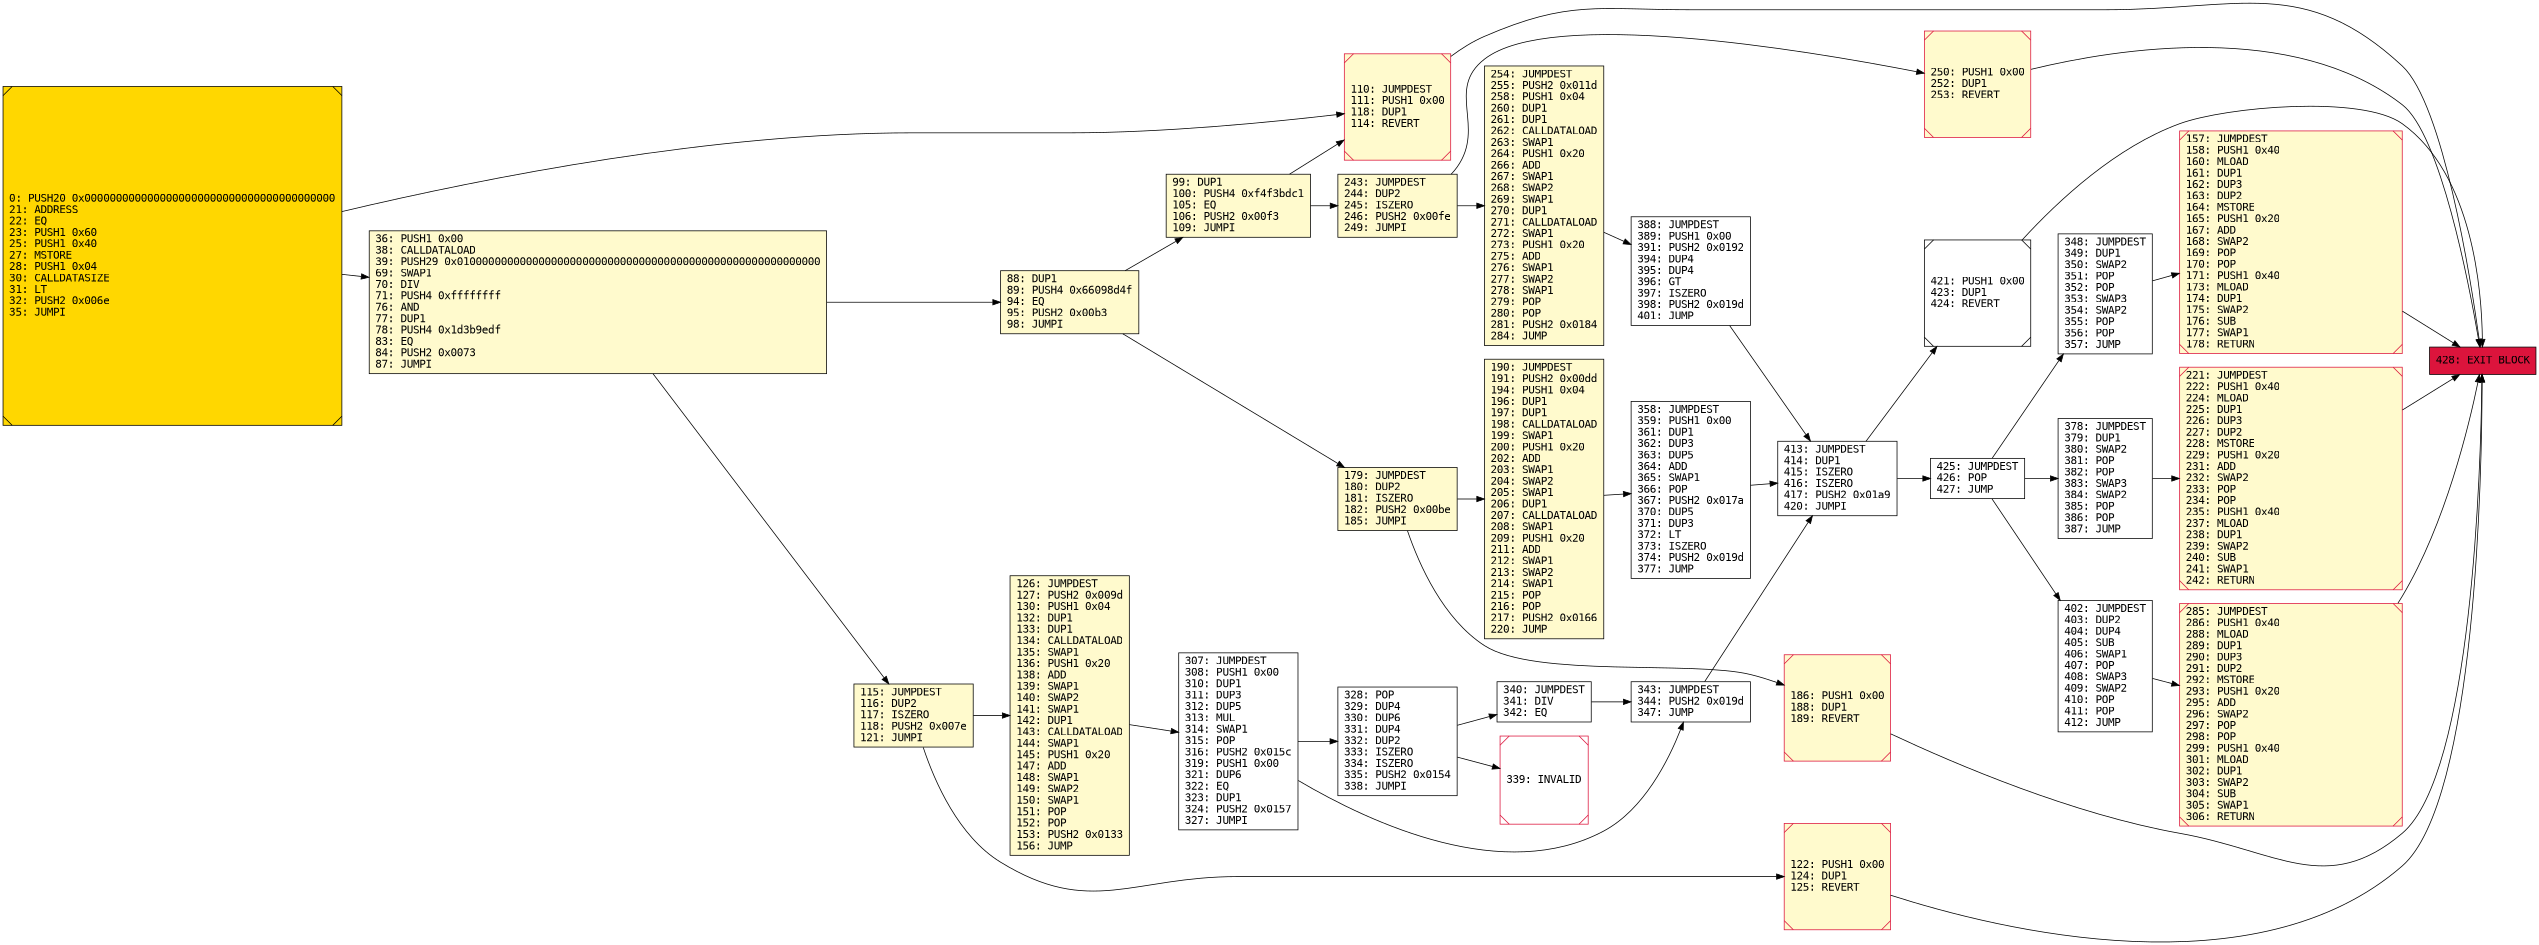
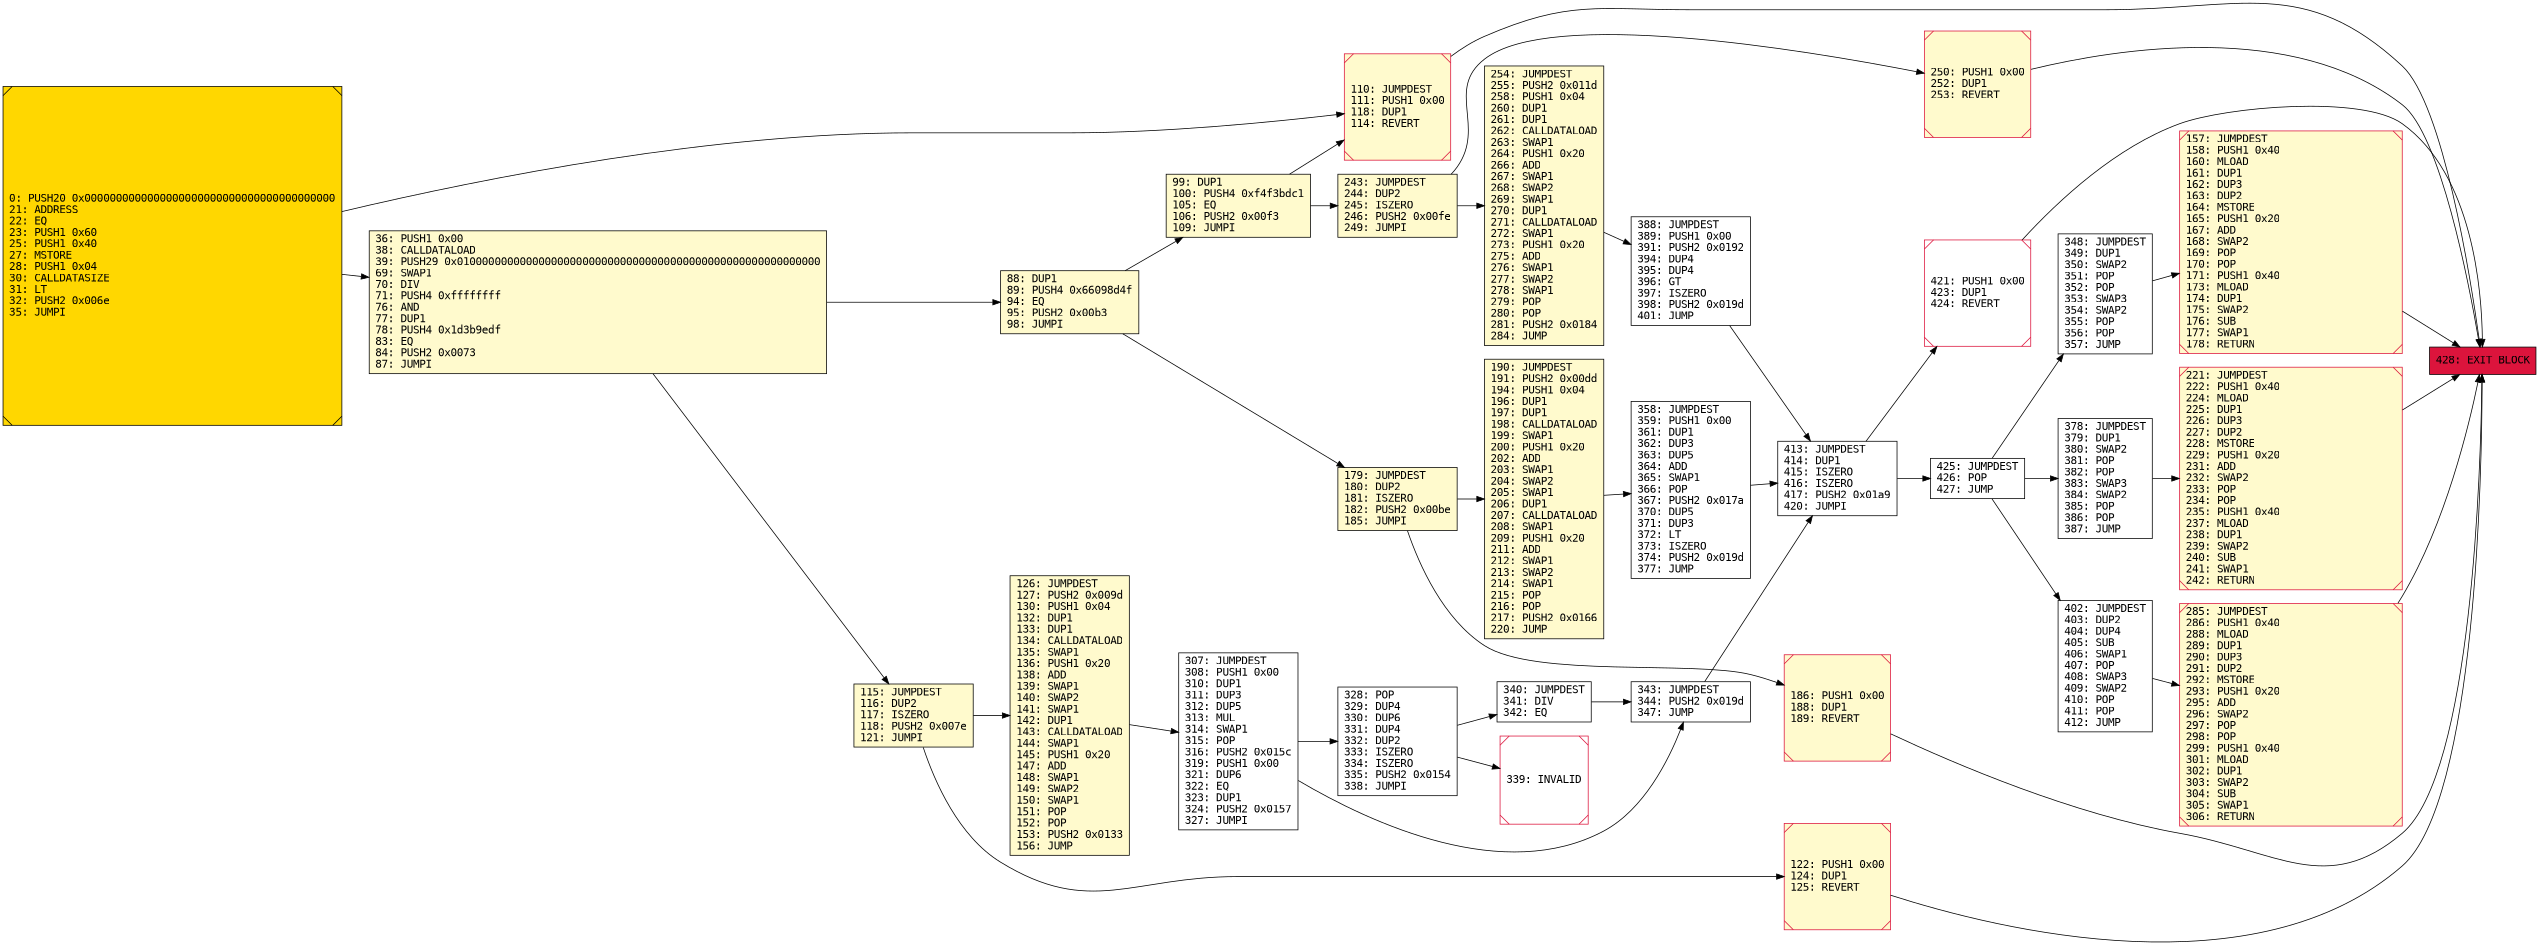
(1978, 293) -> (1978, 293)
